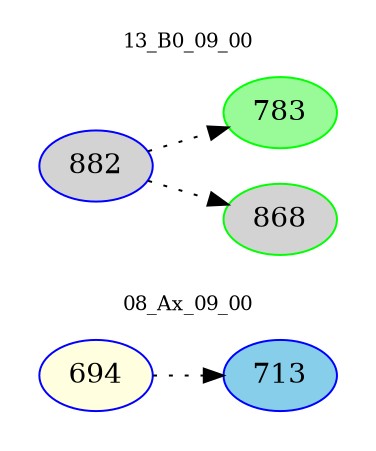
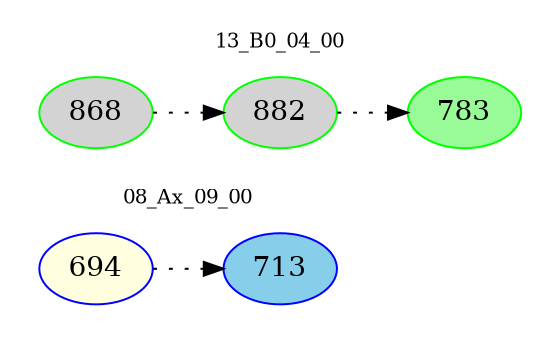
(188, 42) -> (280, 42)
(96, 166) -> (280, 113)
(179, 190) -> (178, 113)
